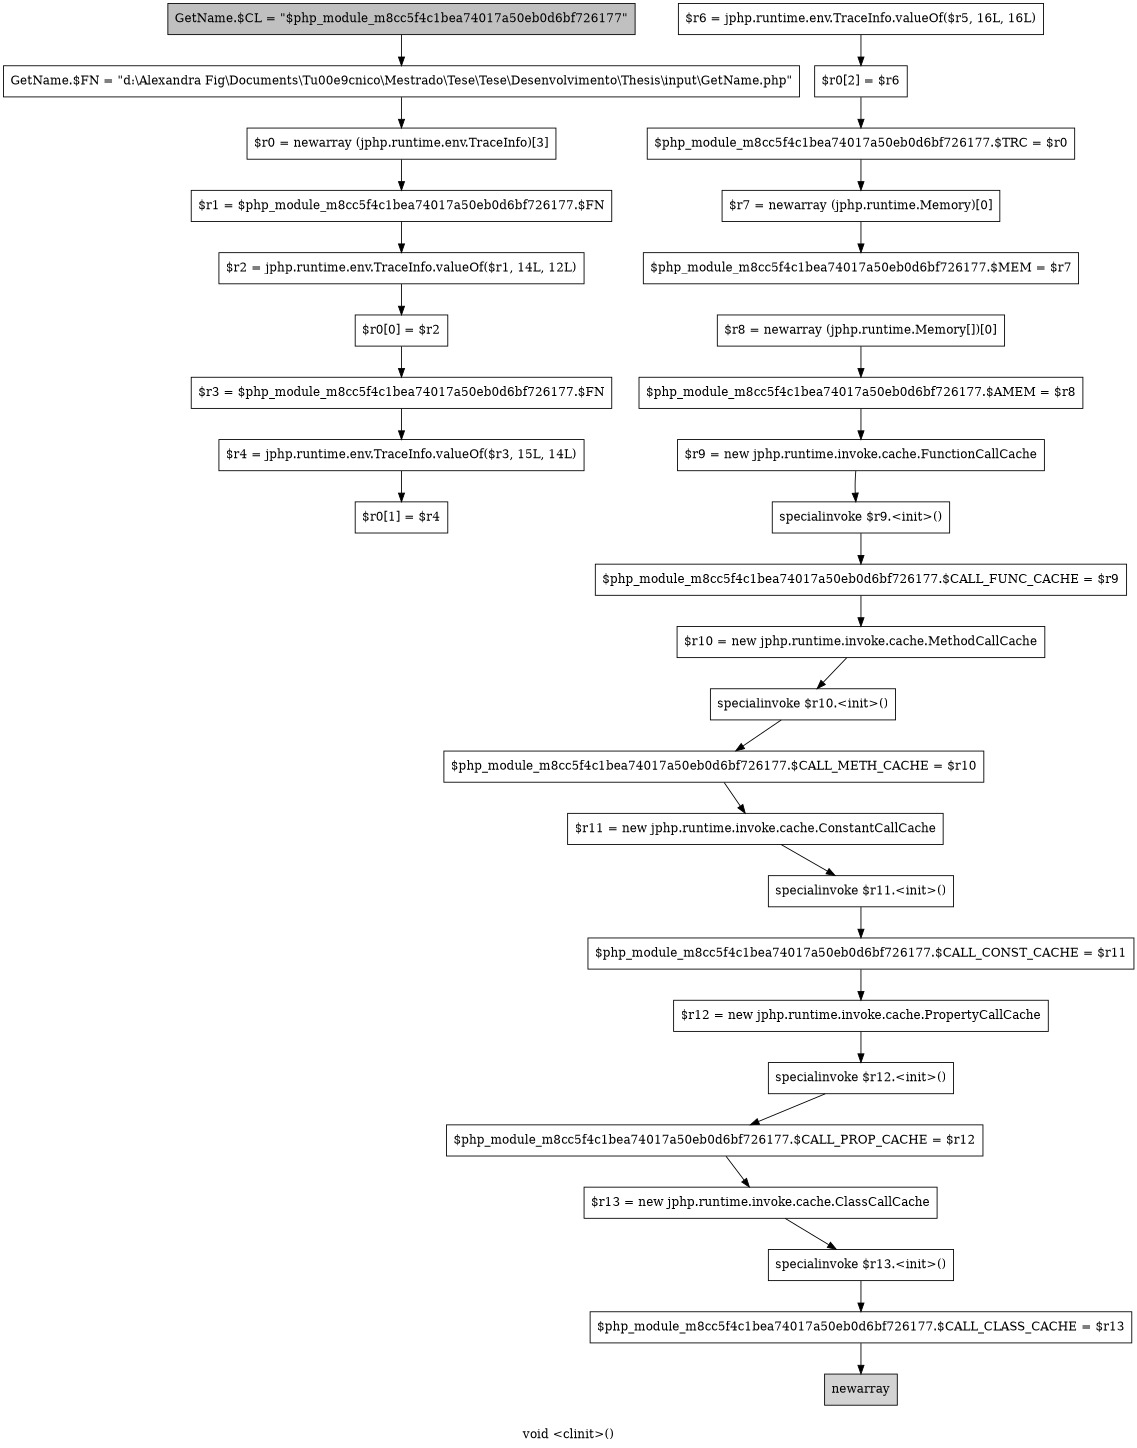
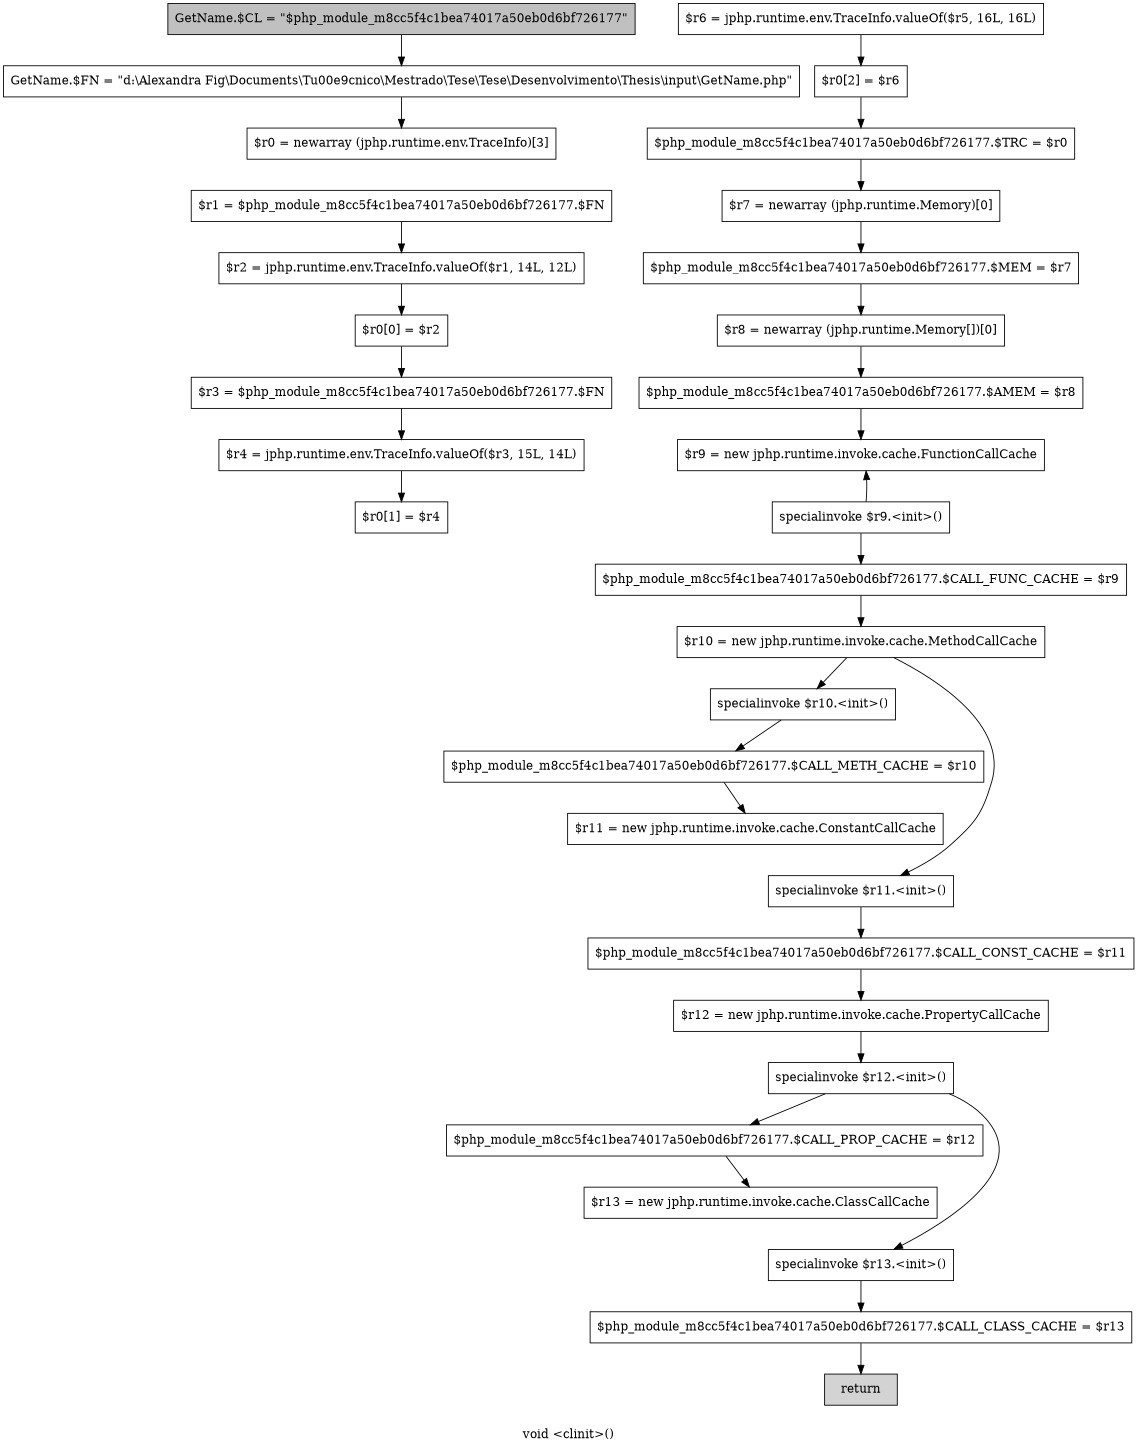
(401, 171) -> none
none -> (861, 295)
(855, 482) -> (867, 491)
(804, 858) -> (994, 760)
(807, 1232) -> (989, 1179)
(861, 1390) -> (861, 1390)
